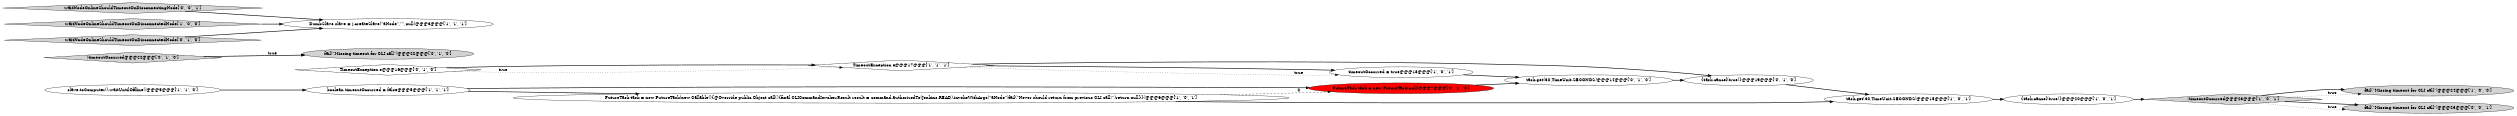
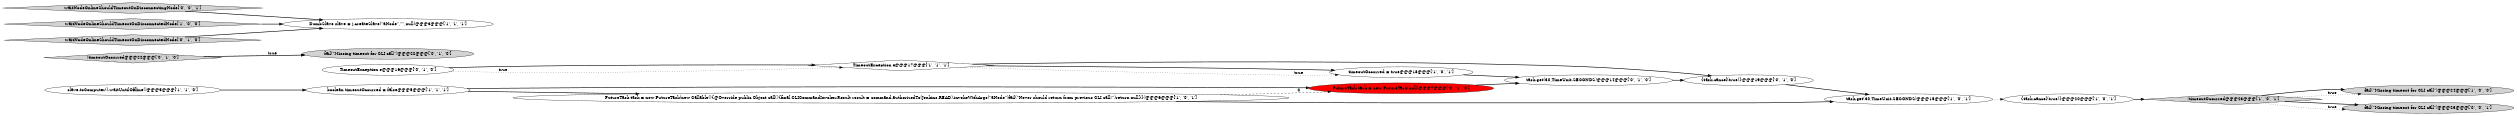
(388, 70) -> (388, 70)
(1996, 99) -> (1996, 99)
